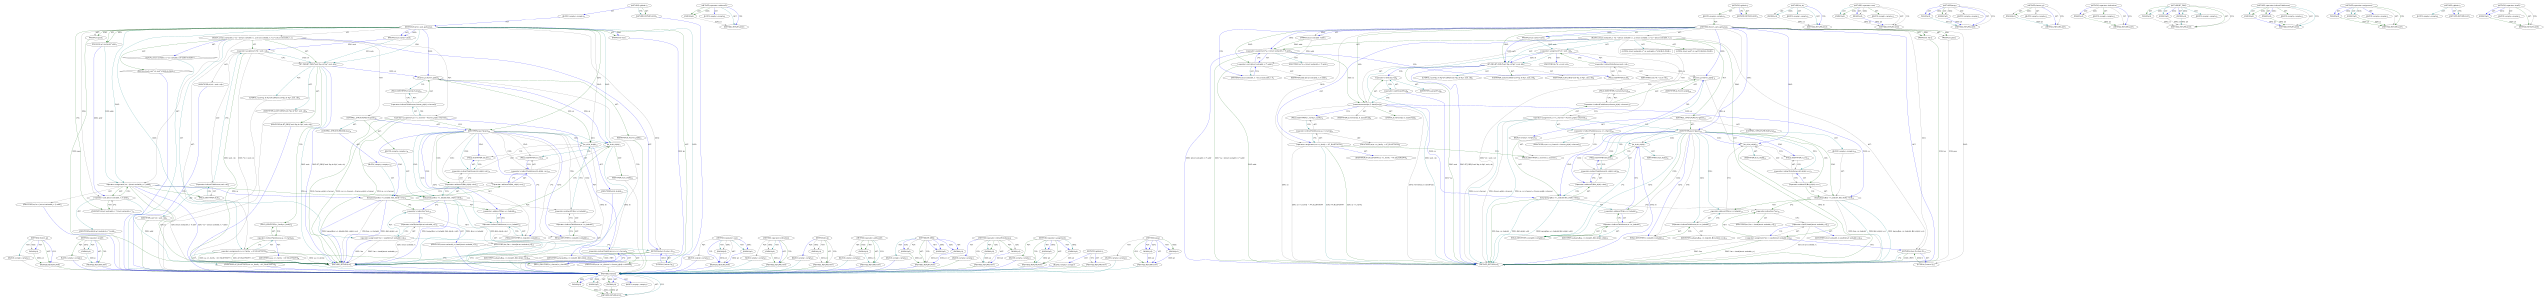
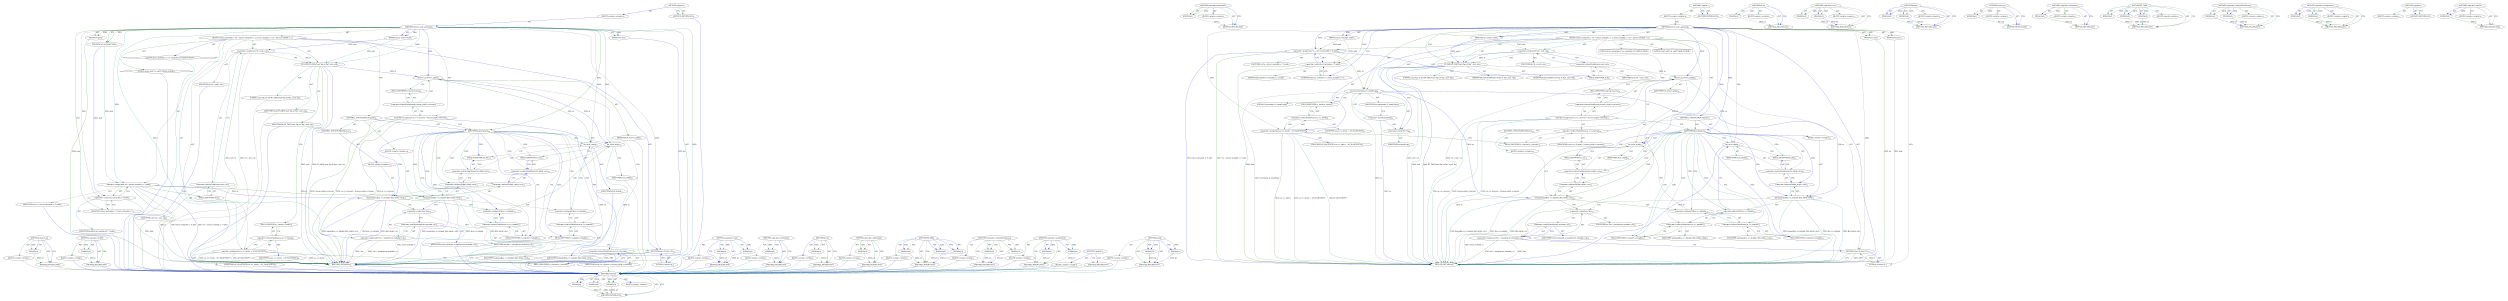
(1387, 85) -> (1381, 111)
